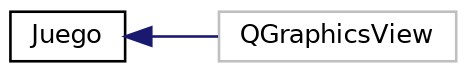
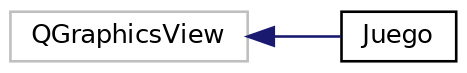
(185, 36) -> (308, 36)
